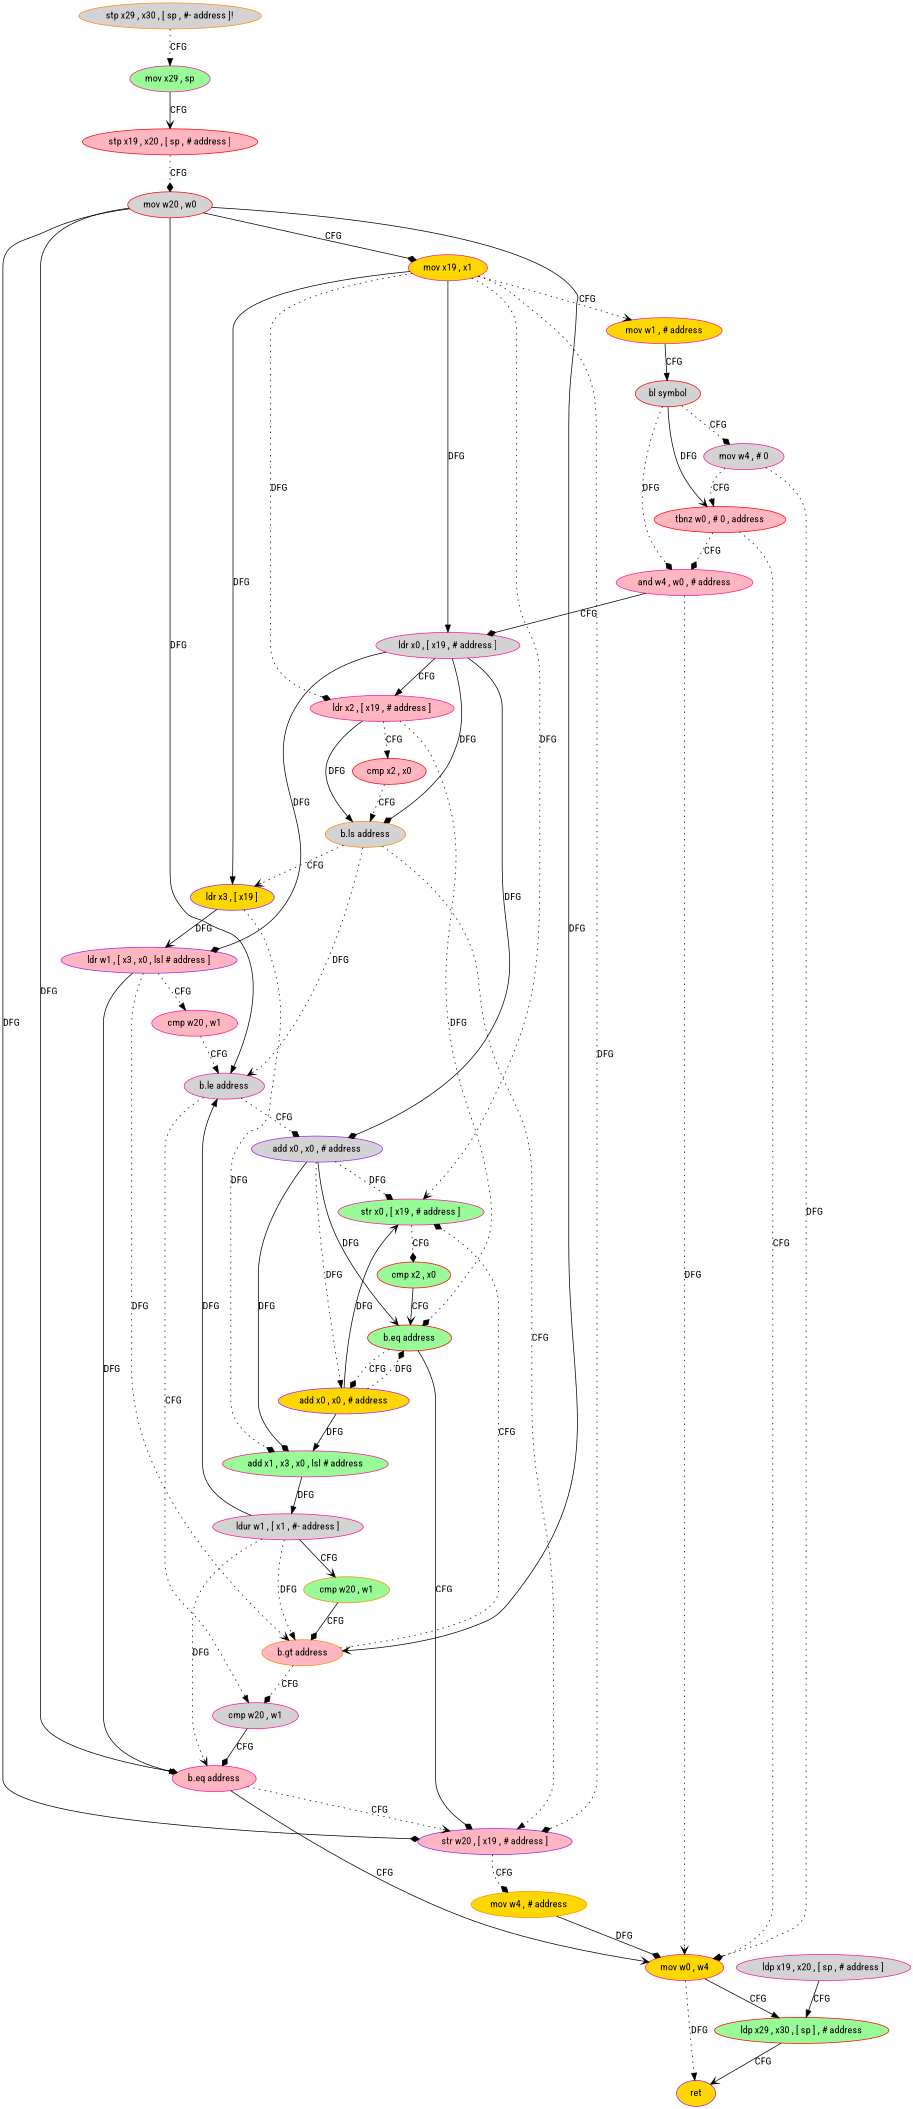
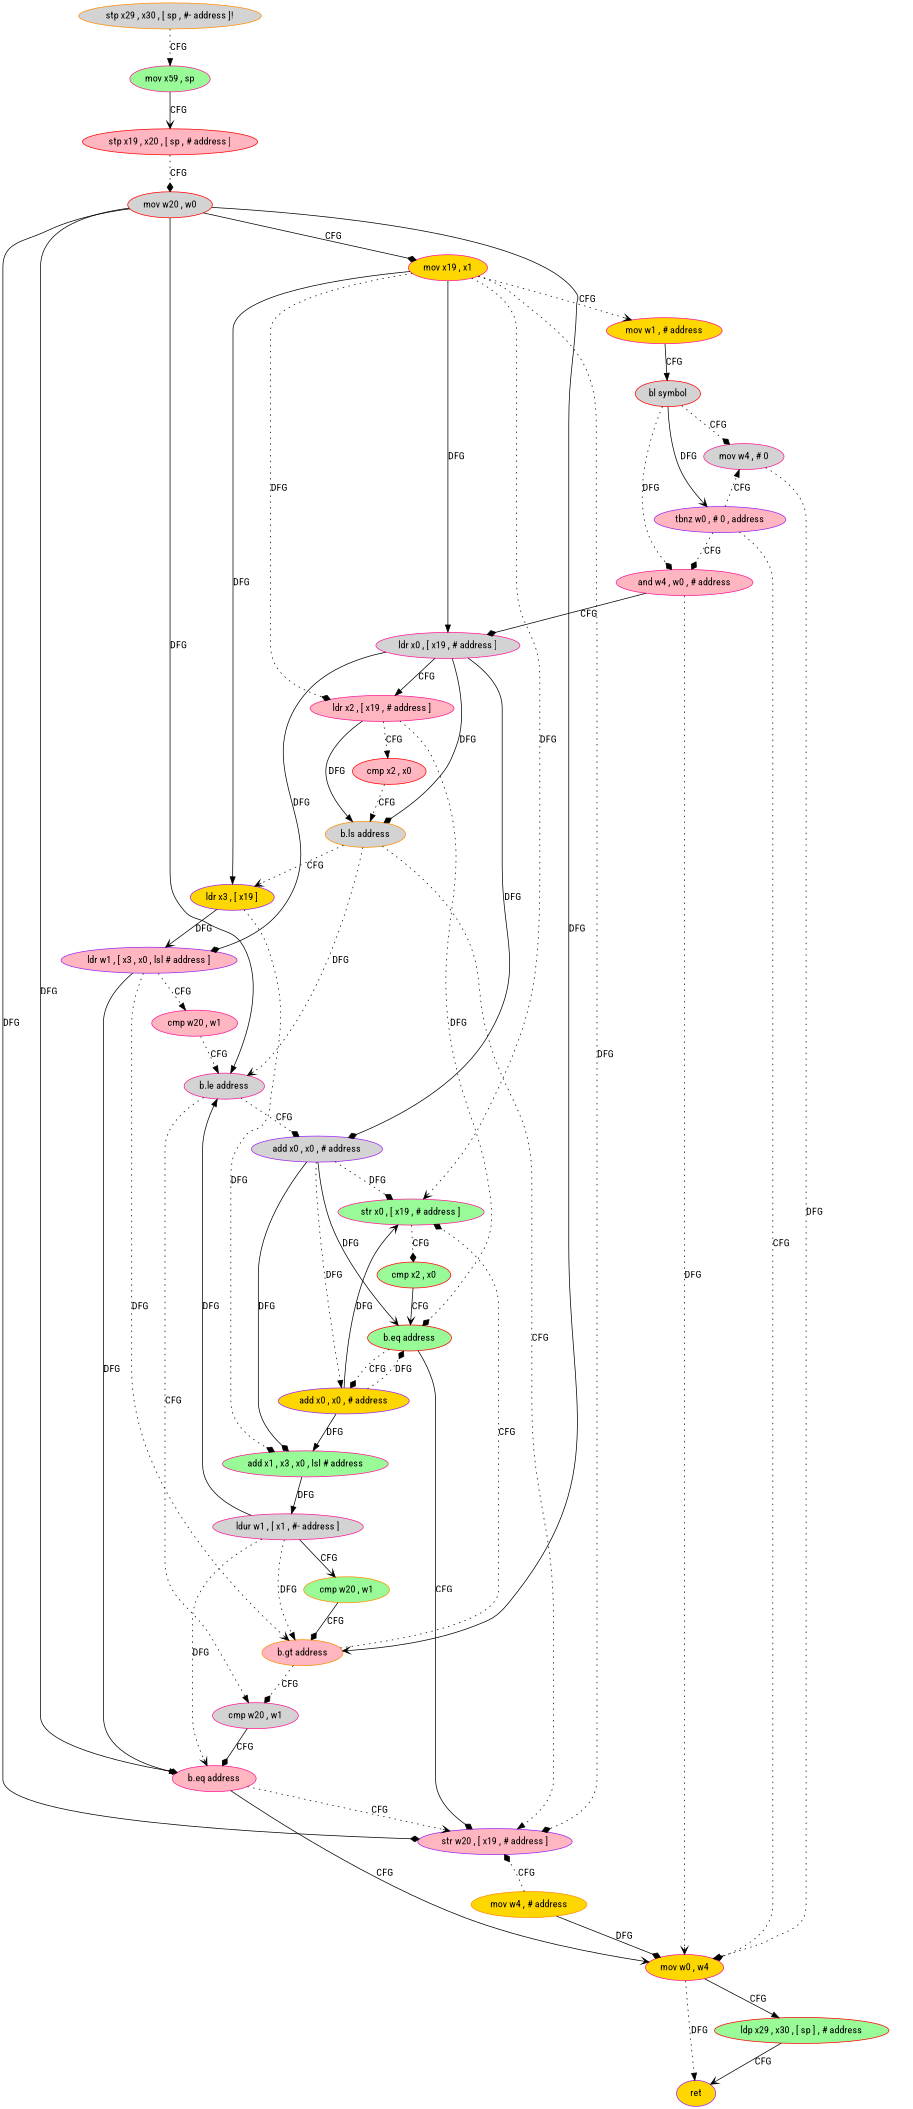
(170, 79) -> (170, 79)
(713, 482) -> (731, 492)
(720, 520) -> (720, 520)
(493, 1872) -> (518, 1876)
(823, 1967) -> none
